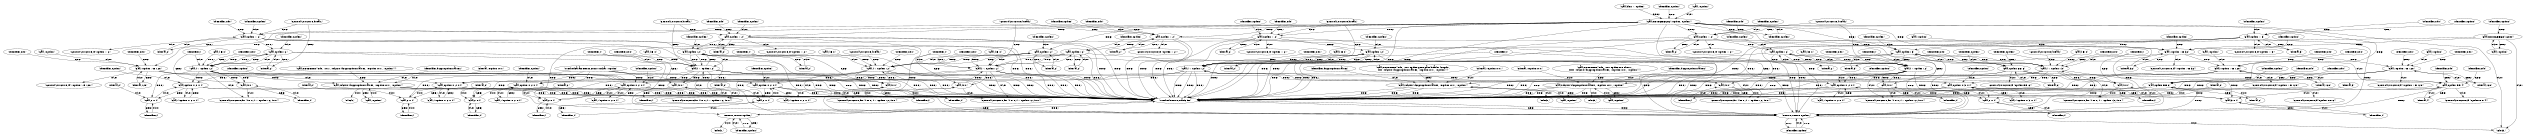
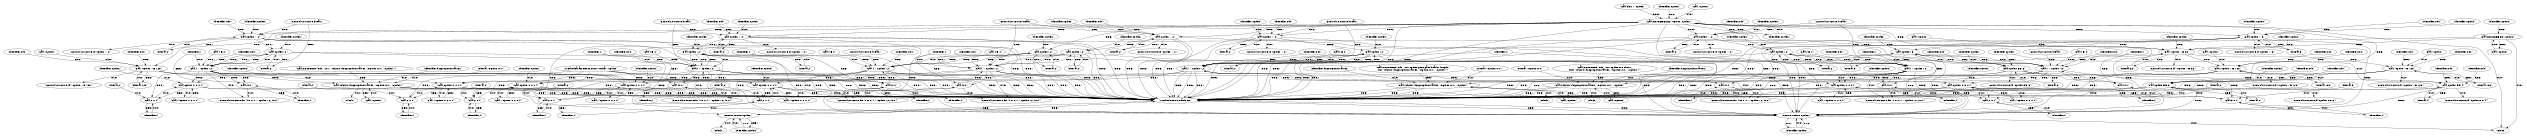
(1796, 29) -> (1966, 29)
(2498, 37) -> (2498, 37)
(2005, 93) -> (2005, 93)
(2093, 100) -> none
